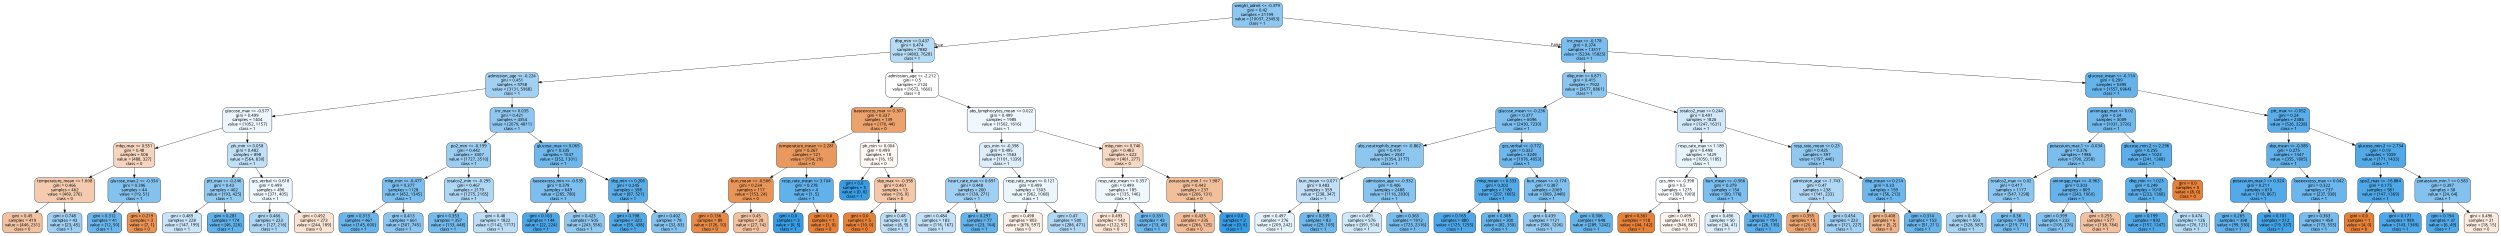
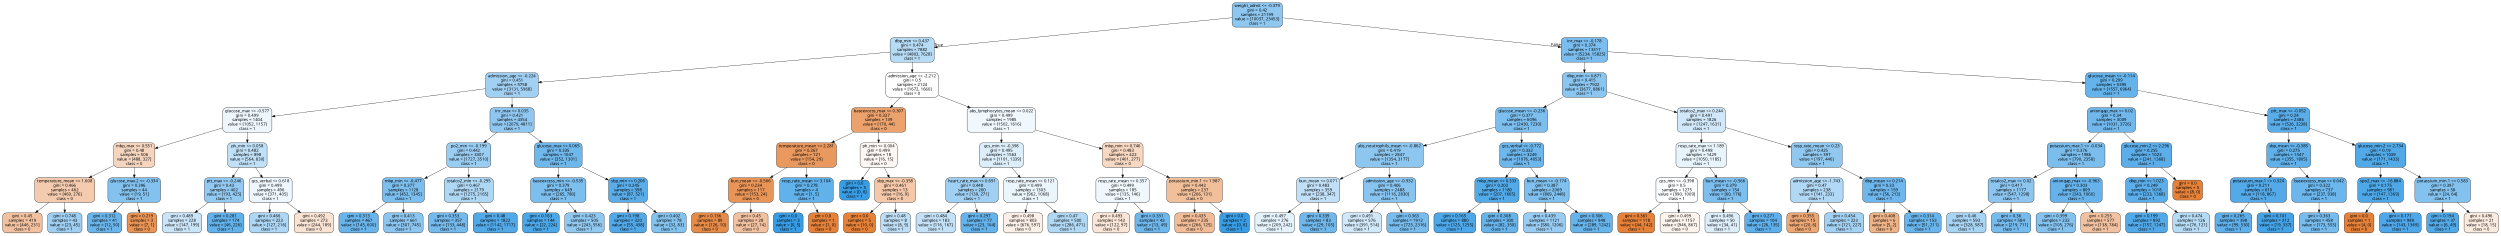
(495, 223) -> (495, 223)
(823, 223) -> (823, 223)
